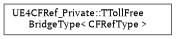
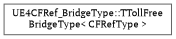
(88, 19) -> (88, 19)
